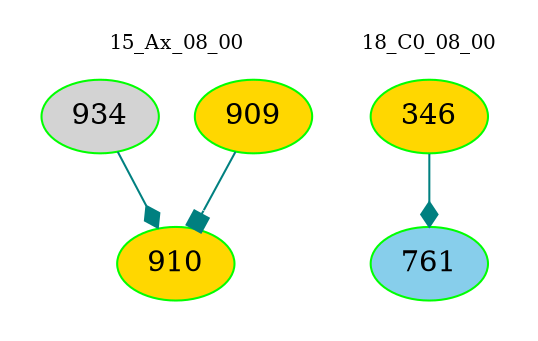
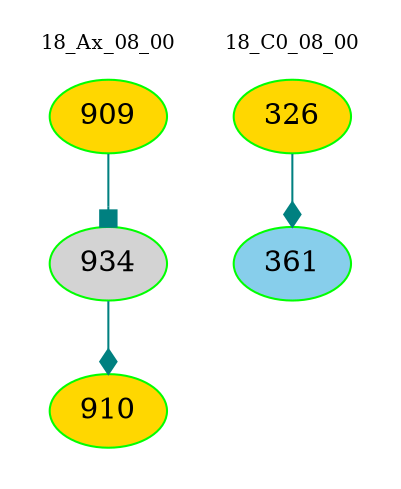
(177, 44) -> (108, 44)
(429, 117) -> (292, 117)
(220, 181) -> (108, 180)
(429, 264) -> (292, 264)
